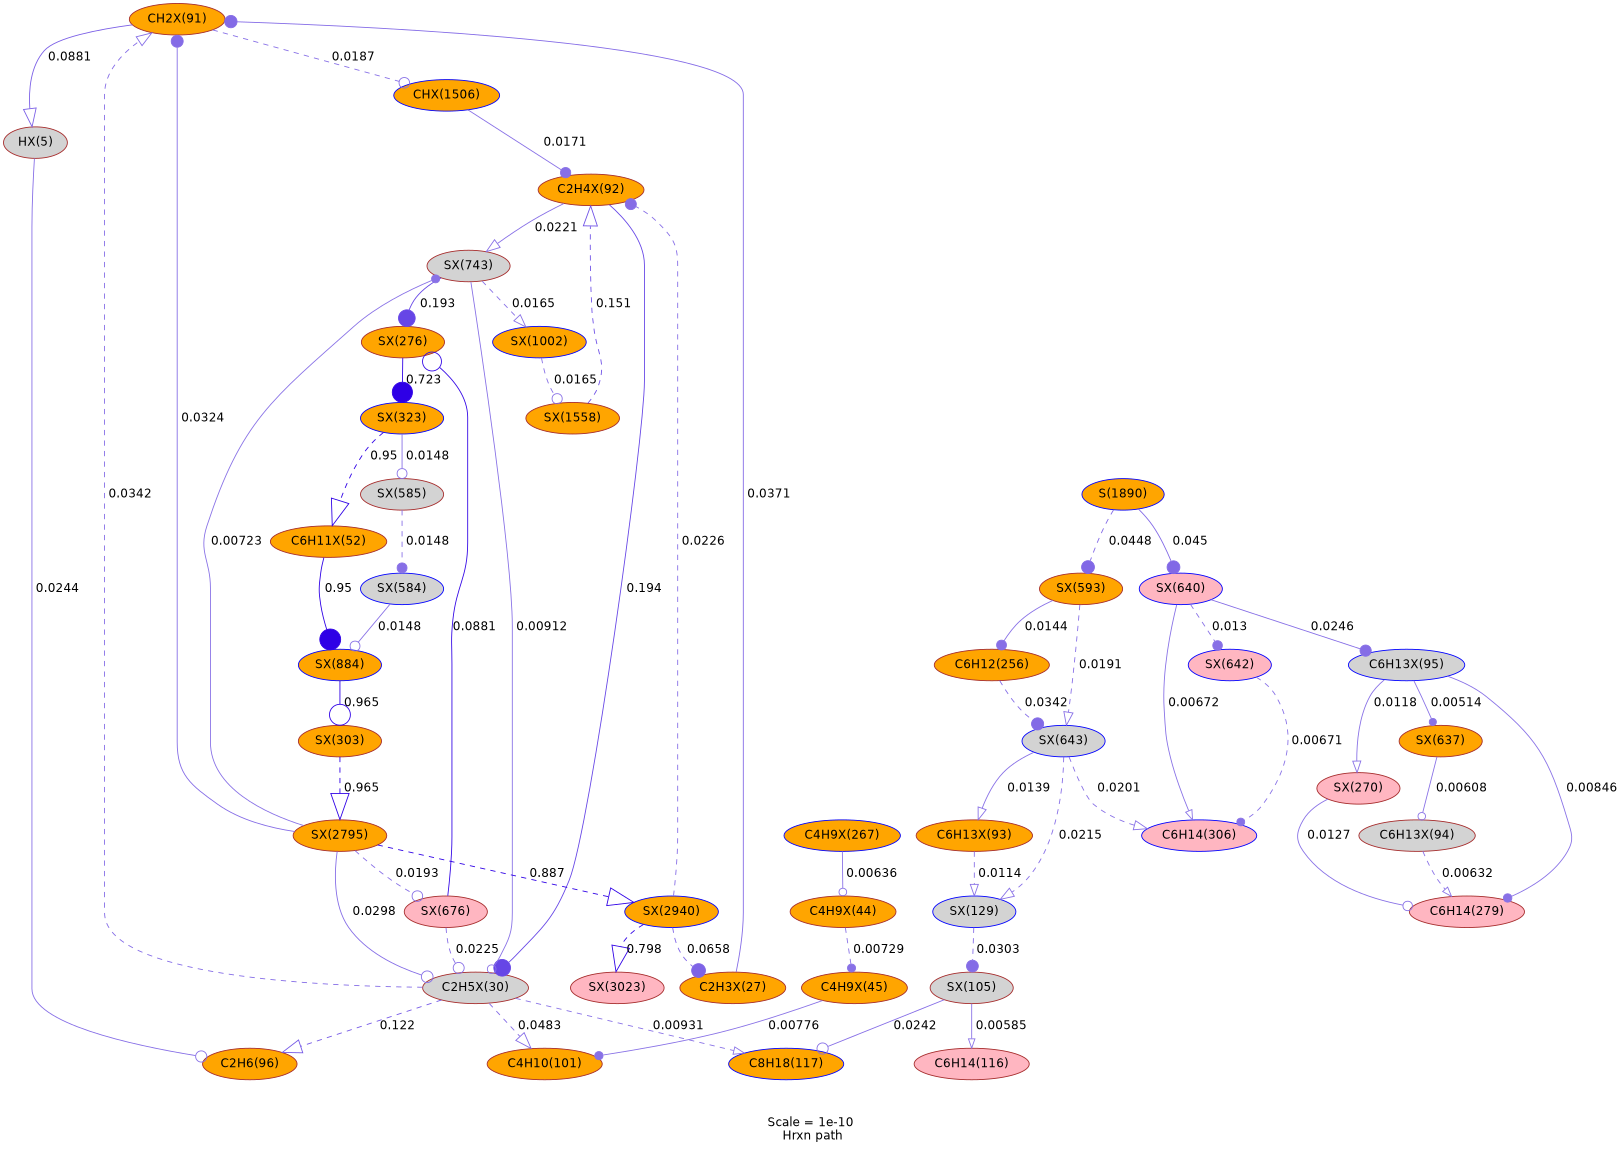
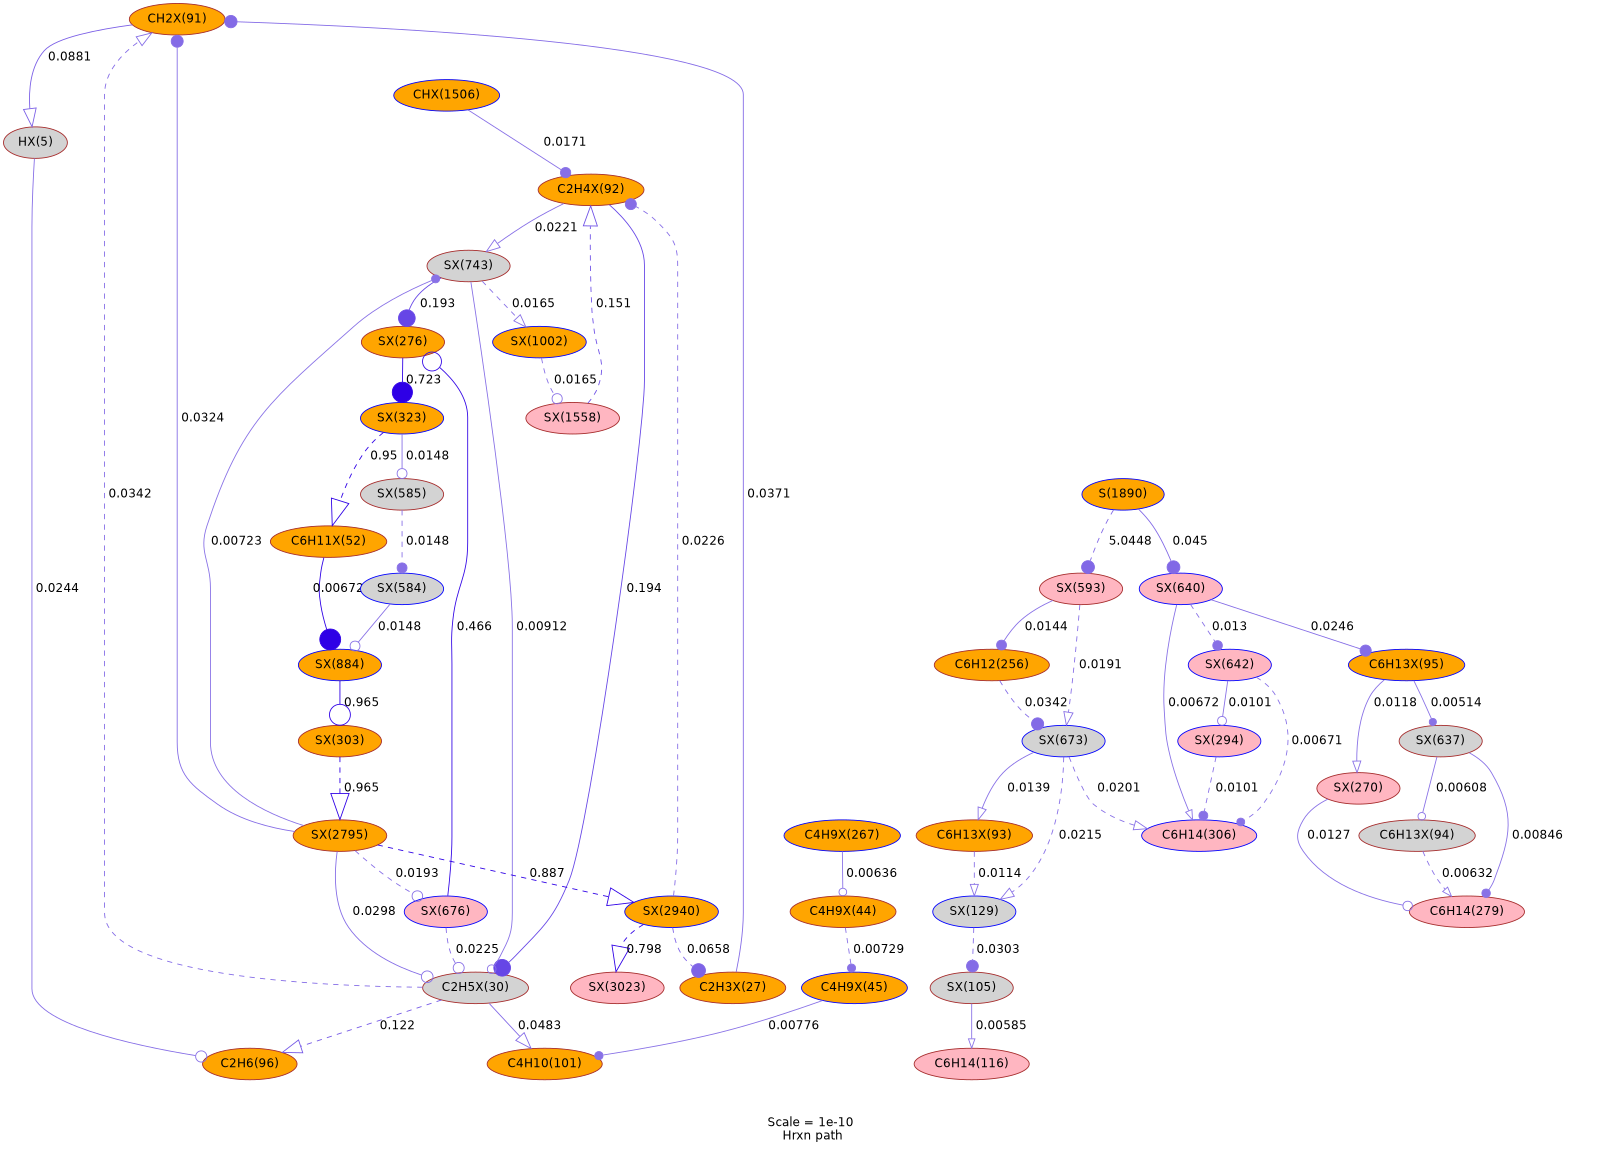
(306, 56) -> none
(573, 418) -> (573, 418)
(1129, 542) -> (1129, 542)
(337, 589) -> (337, 589)
(1081, 589) -> (1081, 589)
(473, 627) -> (473, 627)
(1407, 665) -> (1407, 665)
(1064, 741) -> (1064, 741)
none -> (1219, 741)
(1441, 741) -> (1441, 741)
(1553, 778) -> (1508, 816)
(446, 912) -> (446, 912)
(854, 988) -> (854, 988)
(504, 1020) -> (504, 1020)
(786, 1064) -> none
